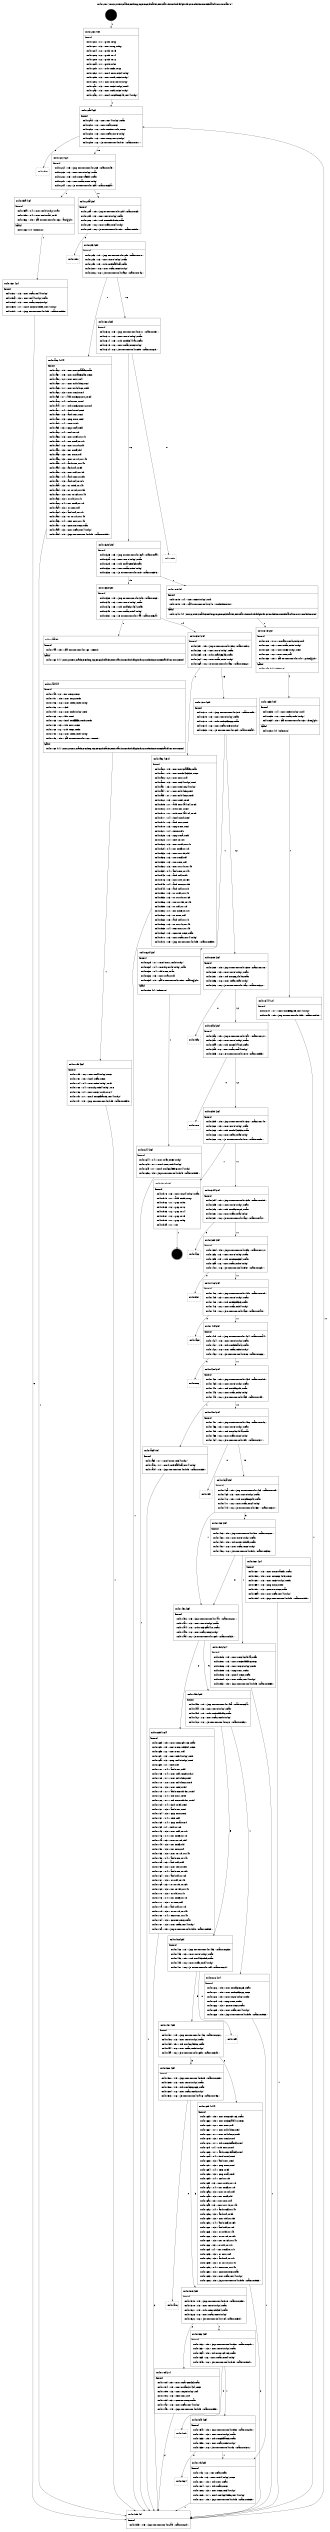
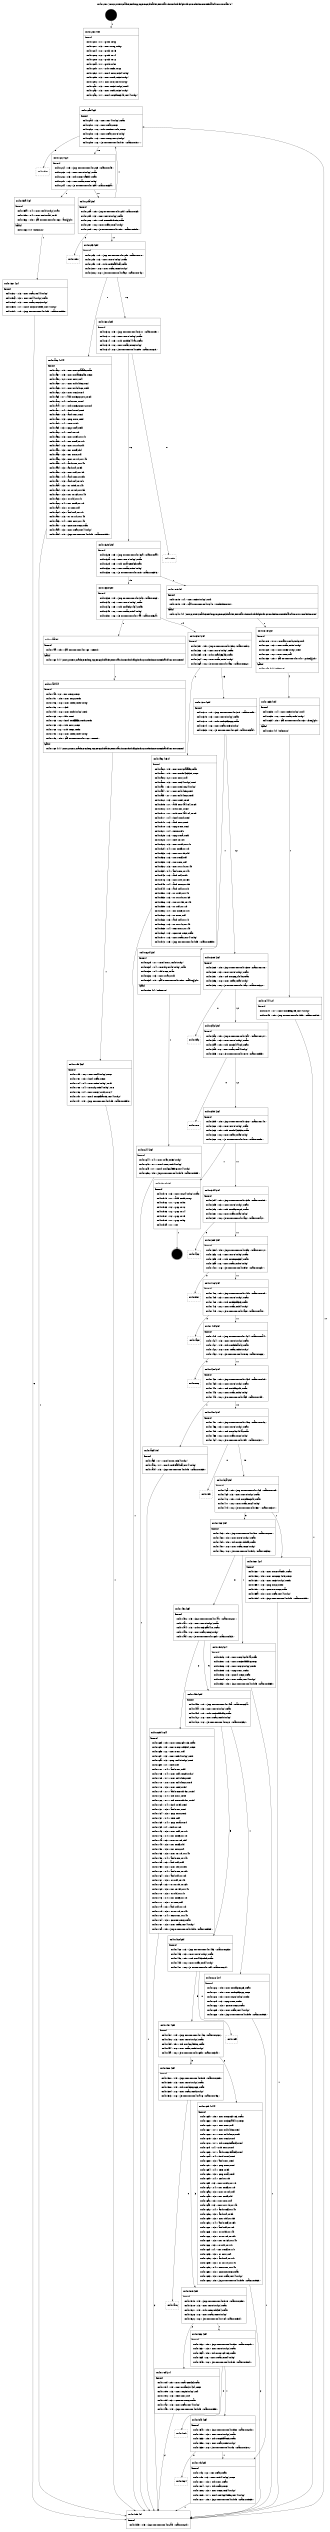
(111, 102) -> (118, 173)
none -> (112, 237)
none -> (114, 671)
(197, 1555) -> (281, 1533)
